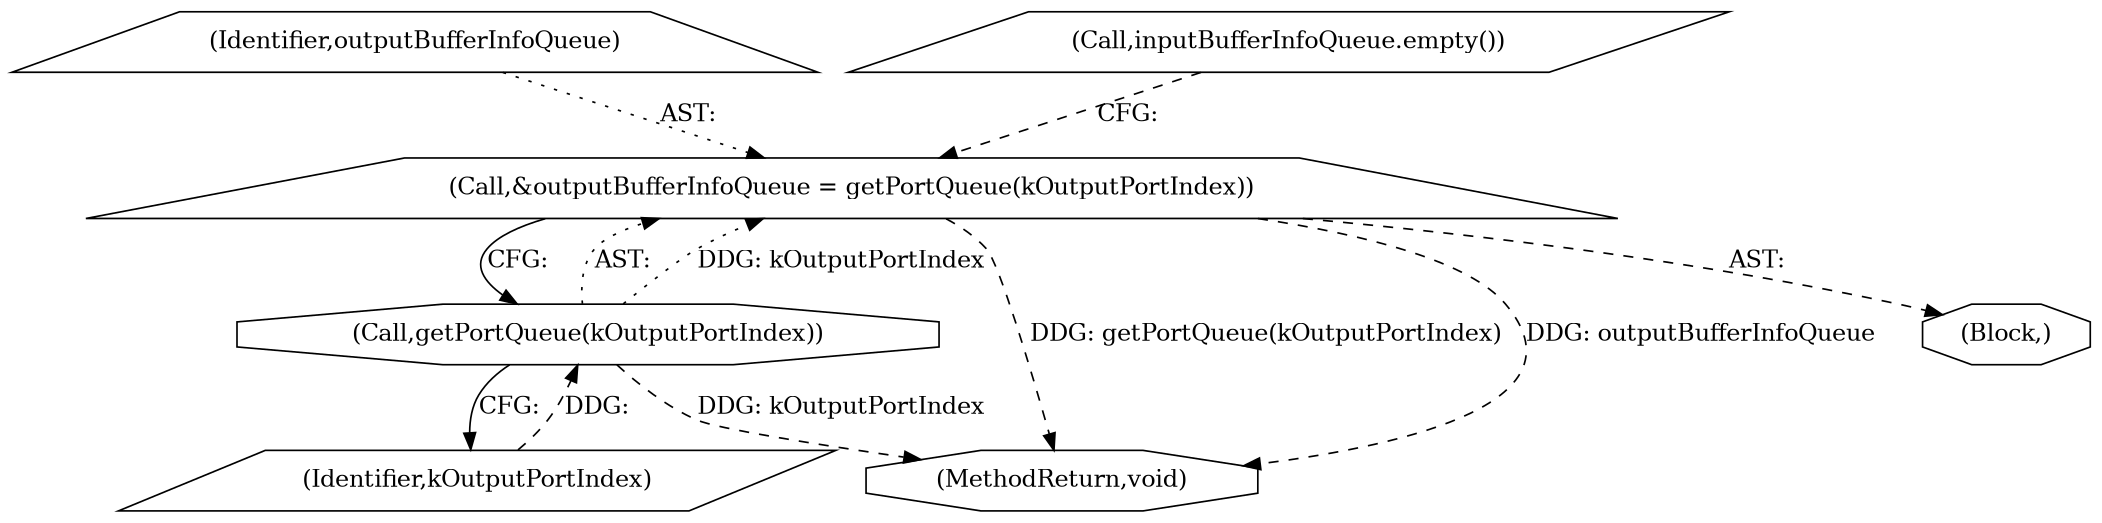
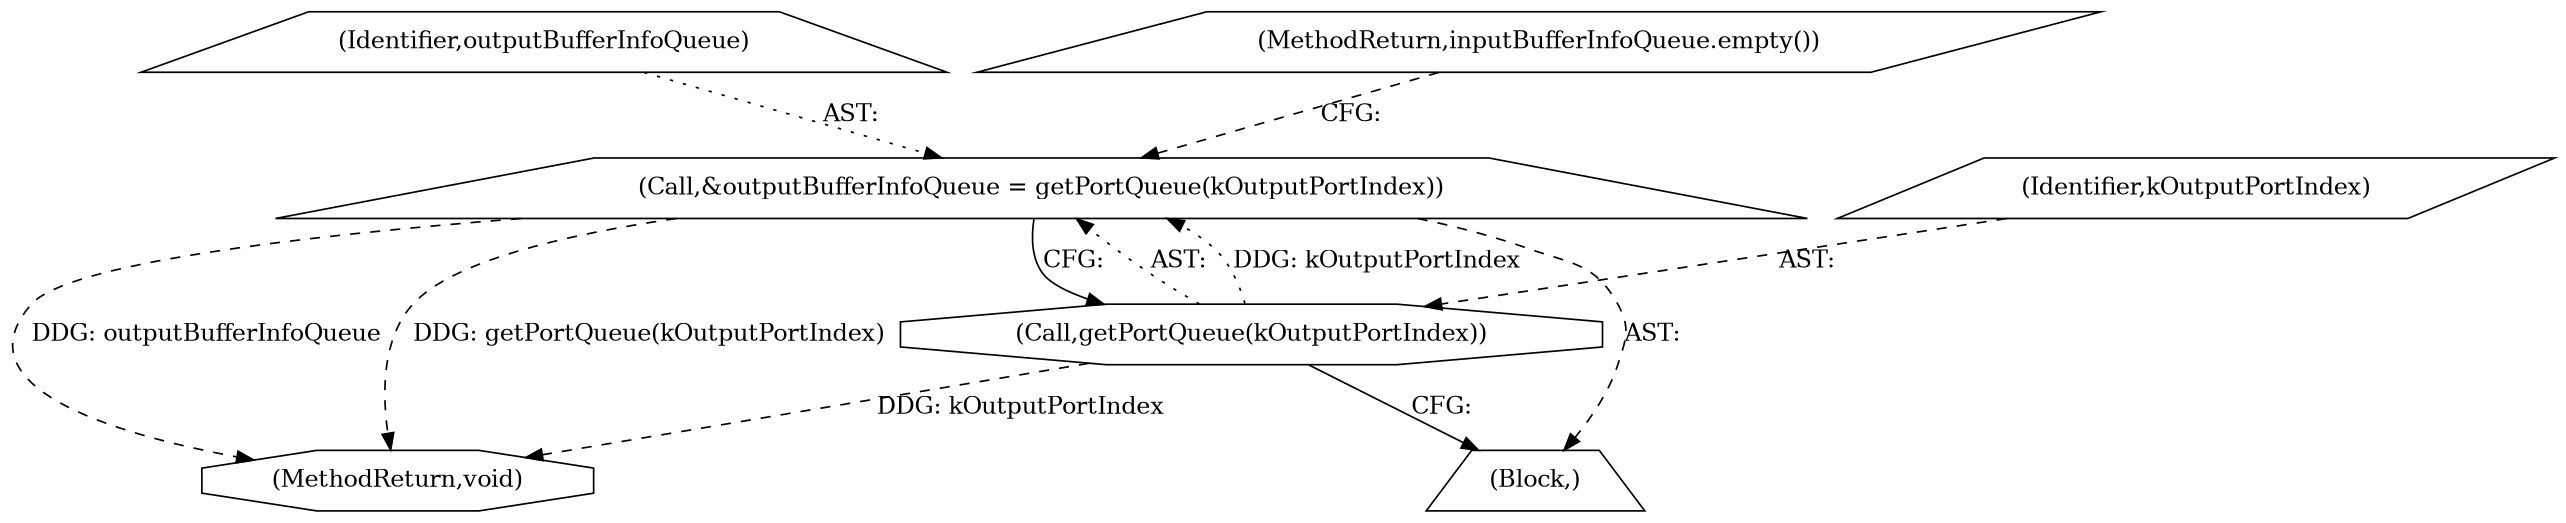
(1289, 42) -> (1539, 42)
(2006, 334) -> (1535, 481)
(480, 393) -> (1386, 404)
(601, 408) -> (1811, 261)
